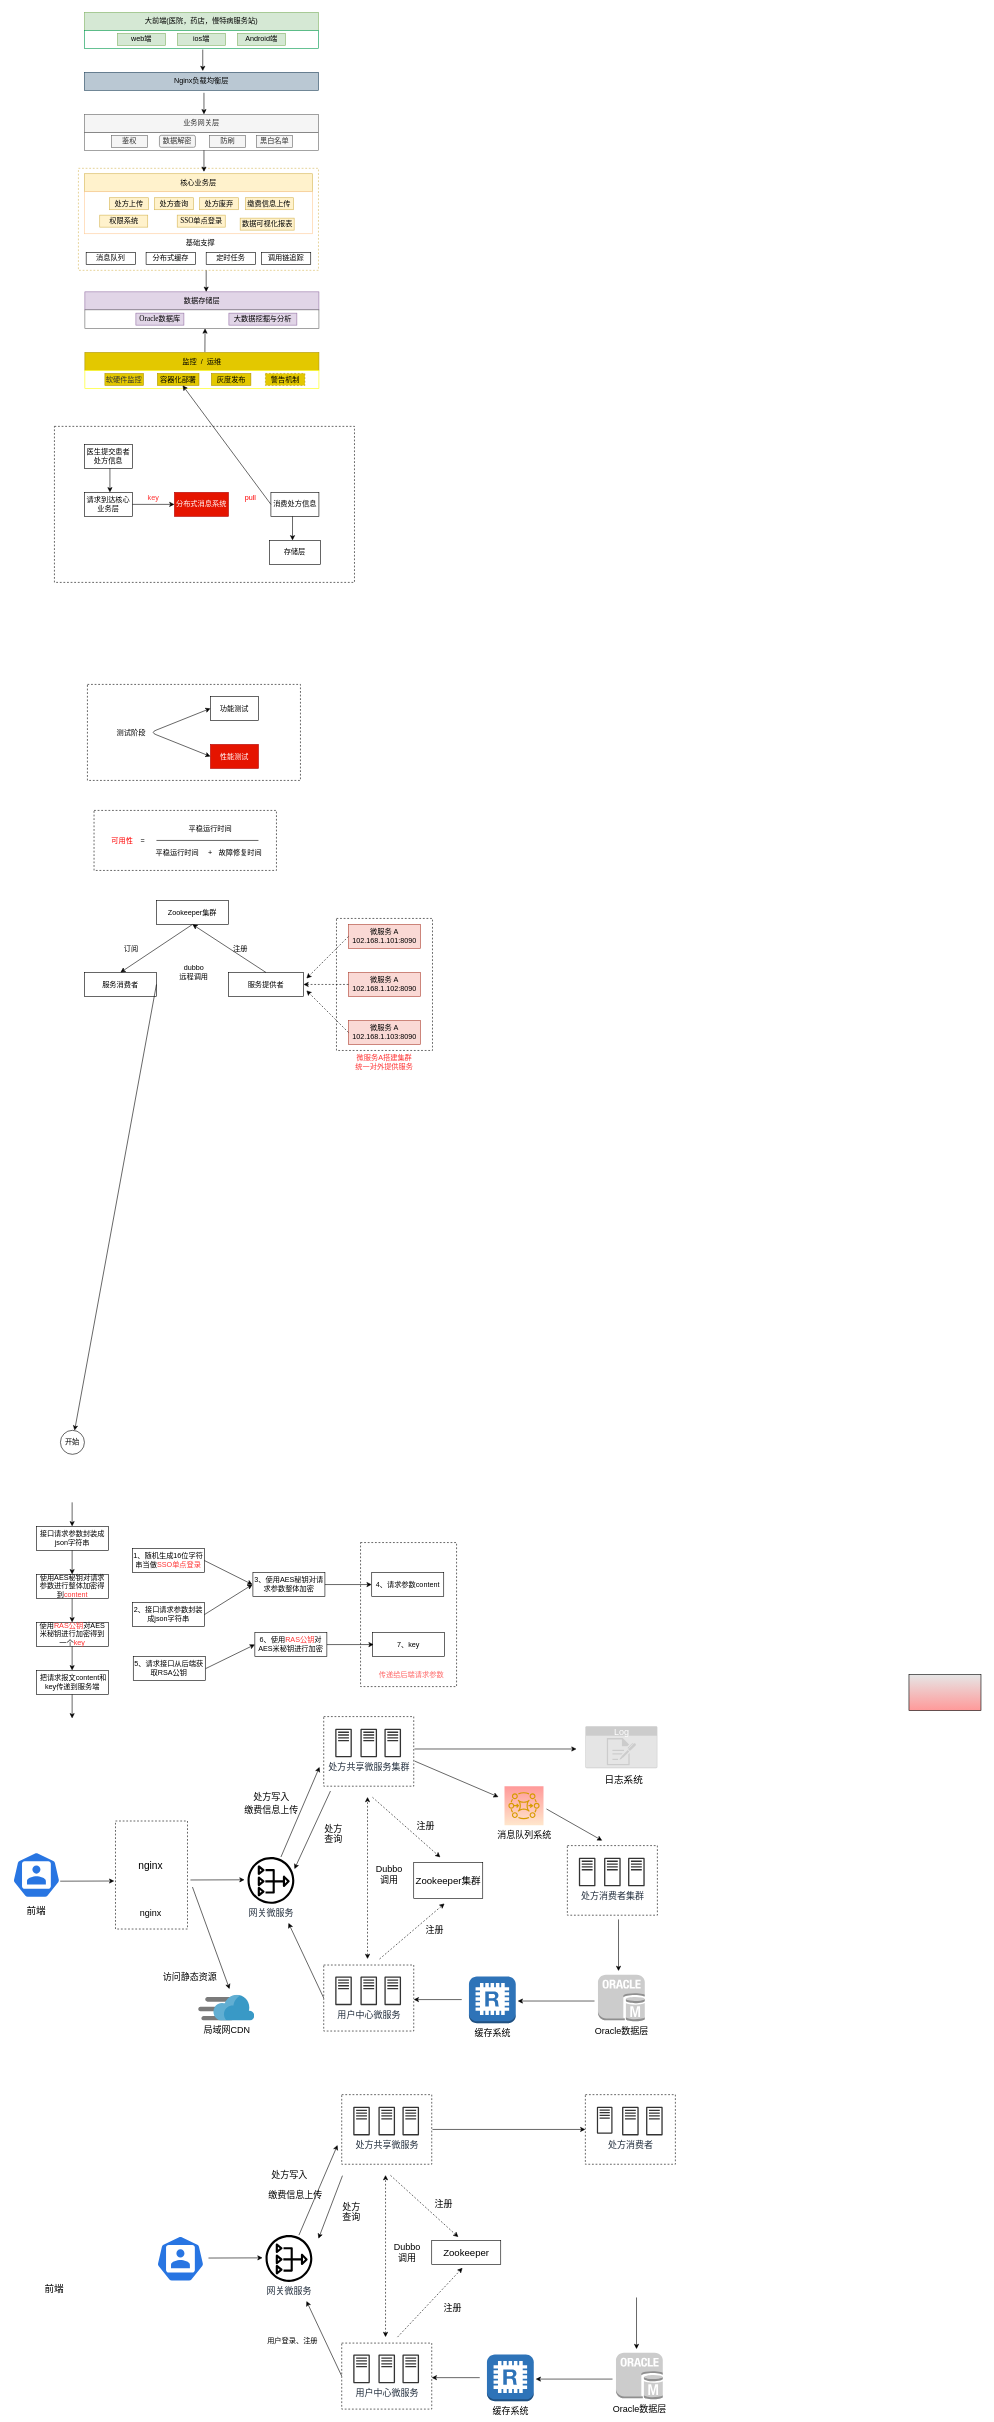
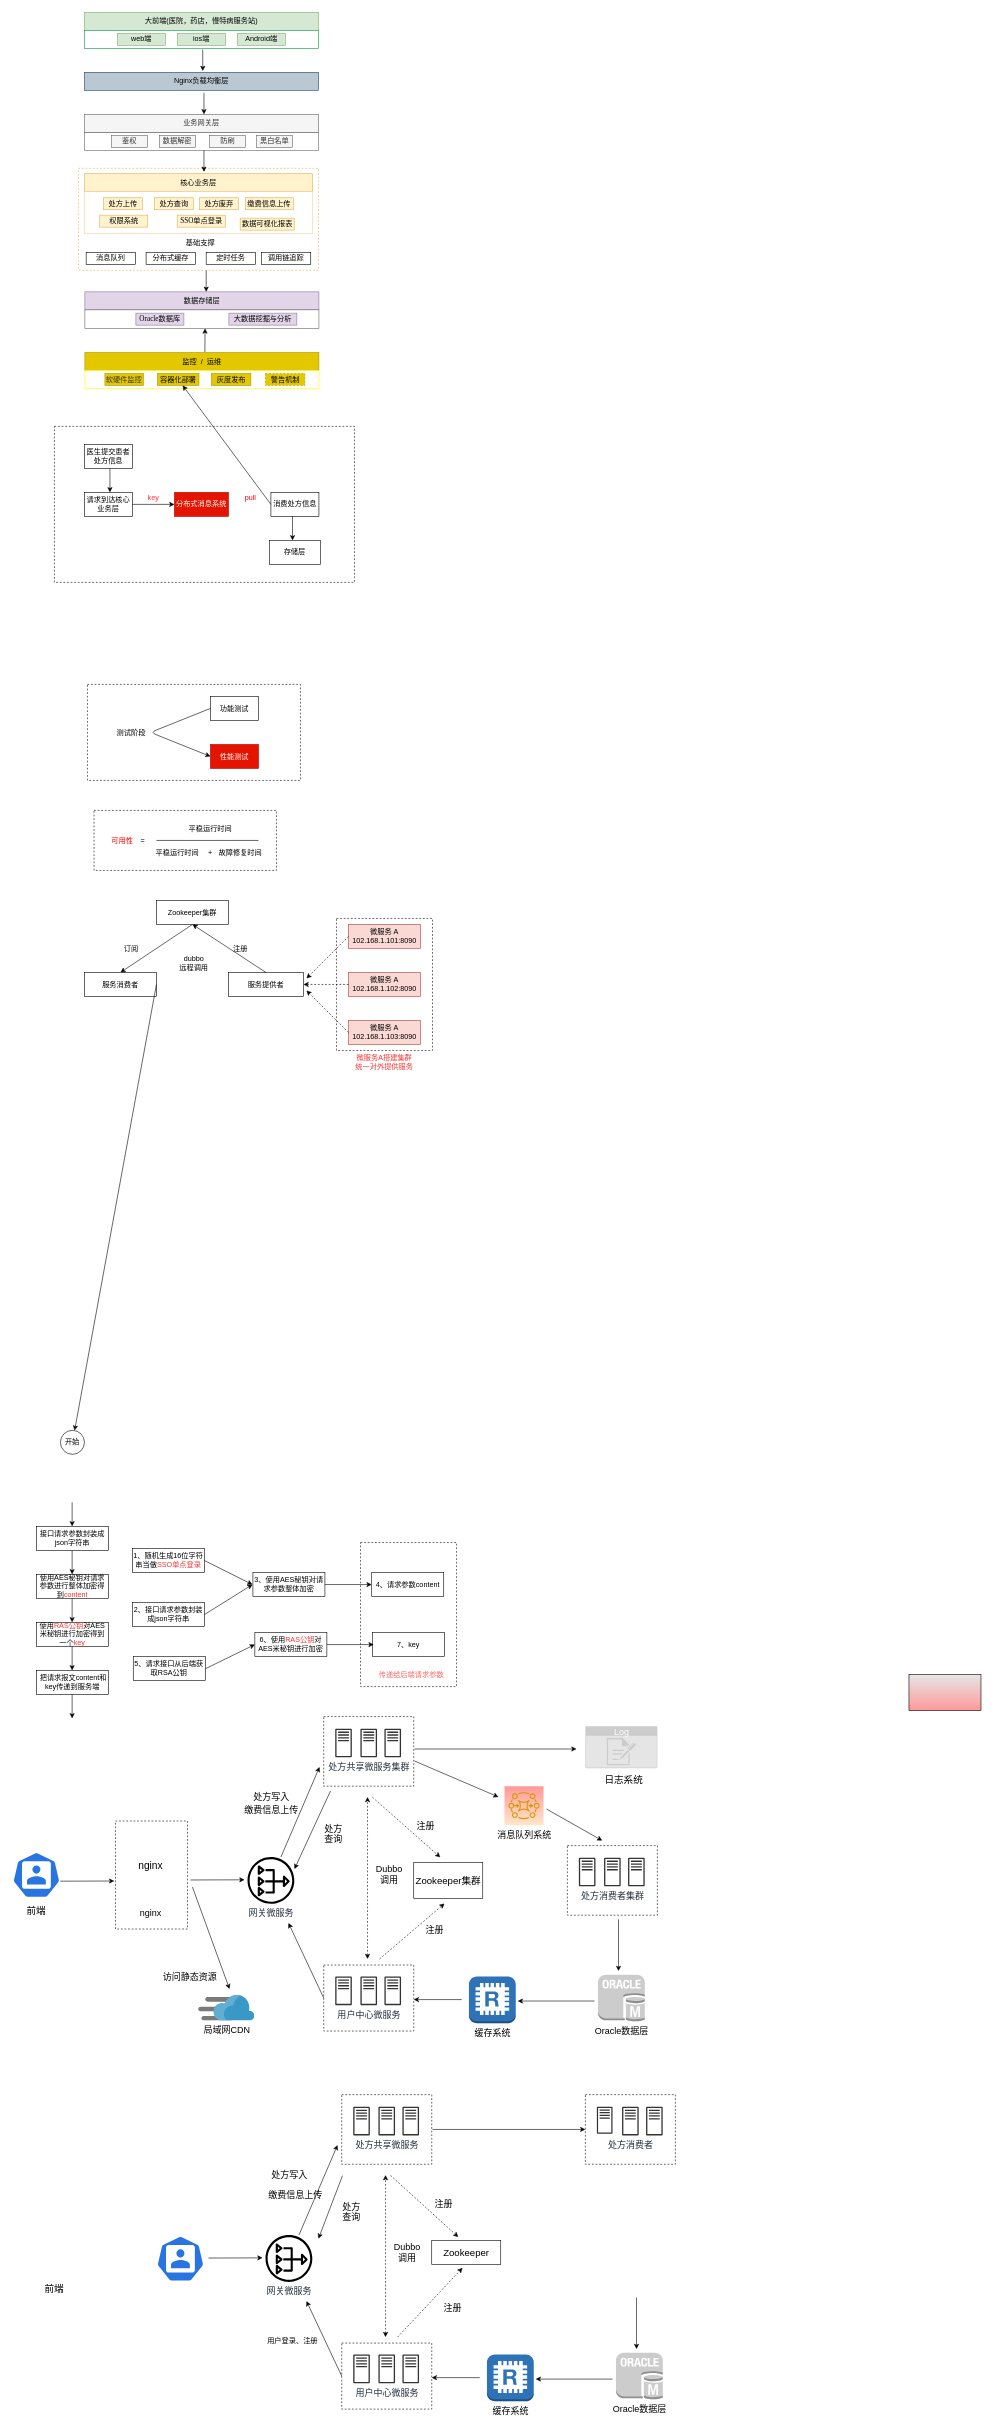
(177, 141) -> (177, 141)
(129, 204) -> (123, 204)
(205, 710) -> (207, 710)
(194, 972) -> (194, 963)
